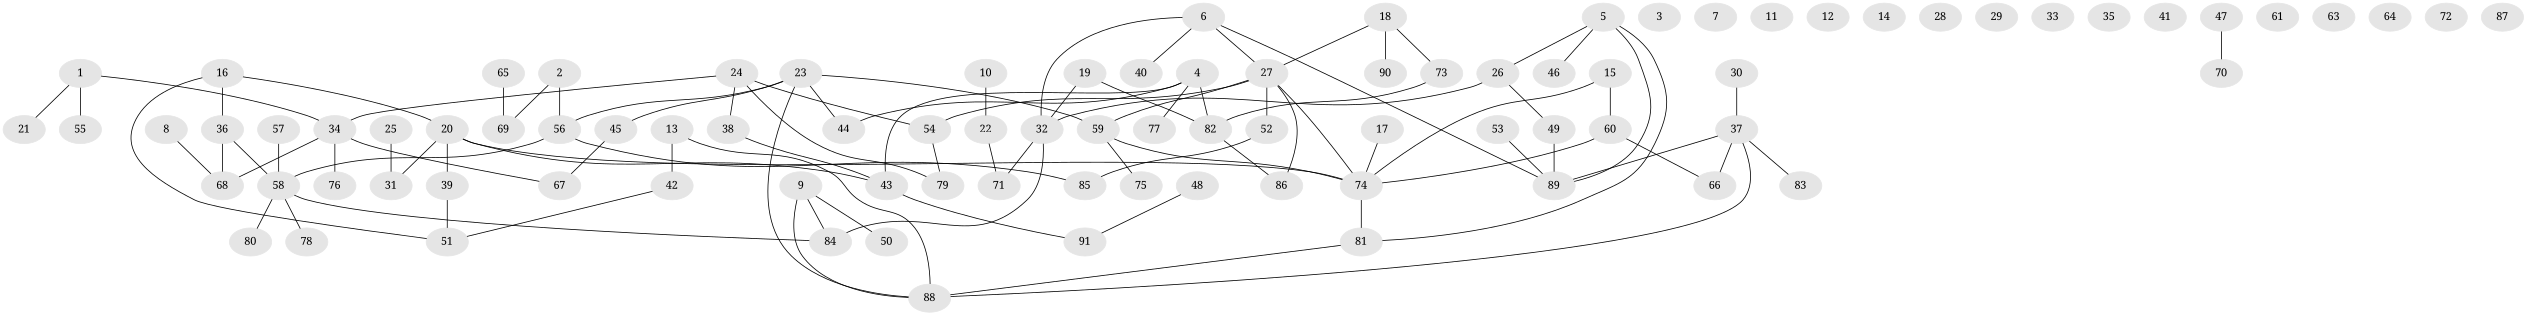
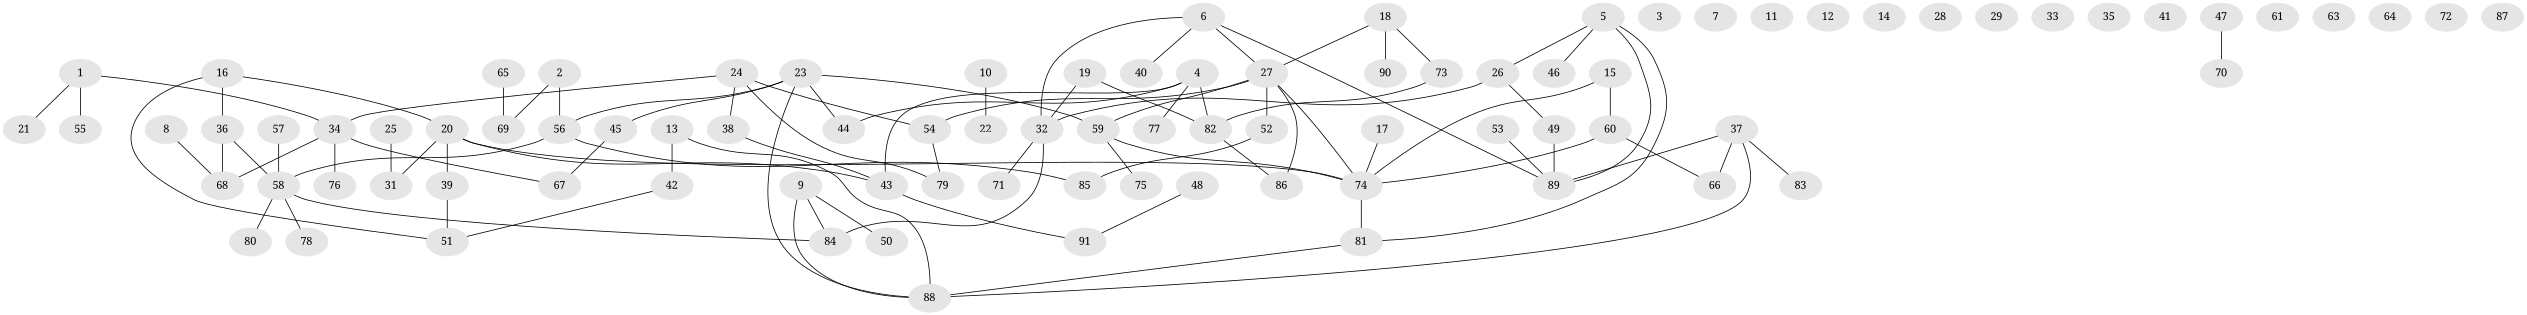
(1737, 73) -> none
(992, 158) -> none
